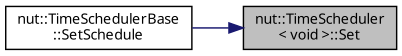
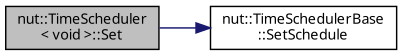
(210, 28) -> (178, 28)
